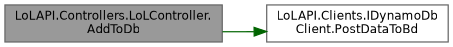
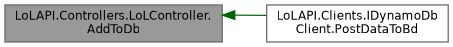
(238, 32) -> (251, 15)
